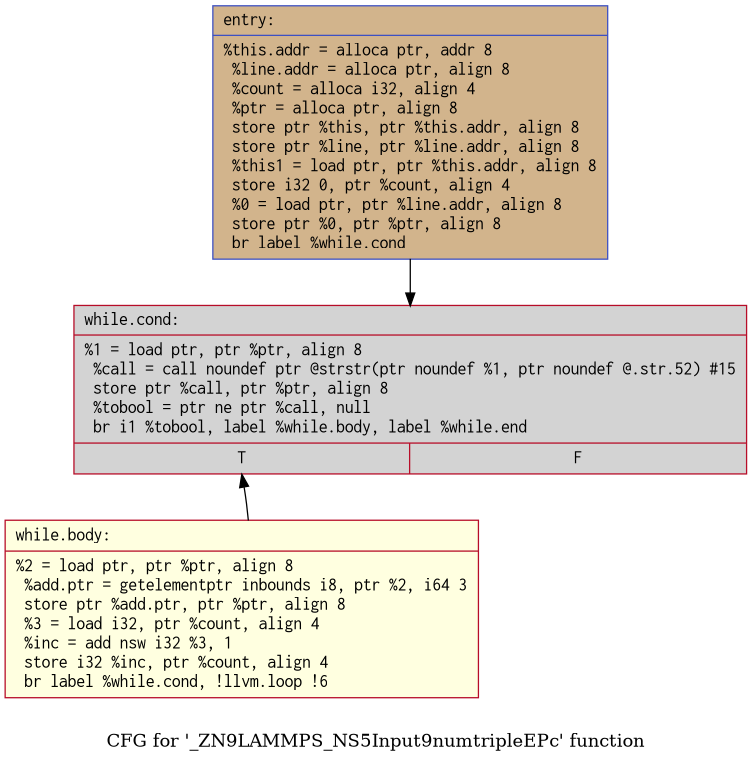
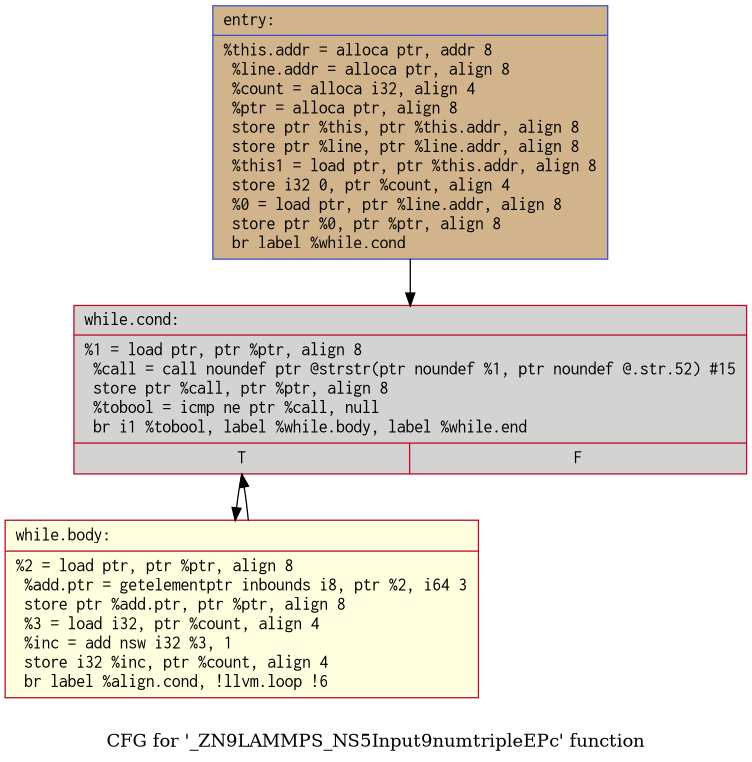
(228, 408) -> (232, 408)
none -> (238, 498)
(172, 682) -> (172, 682)
